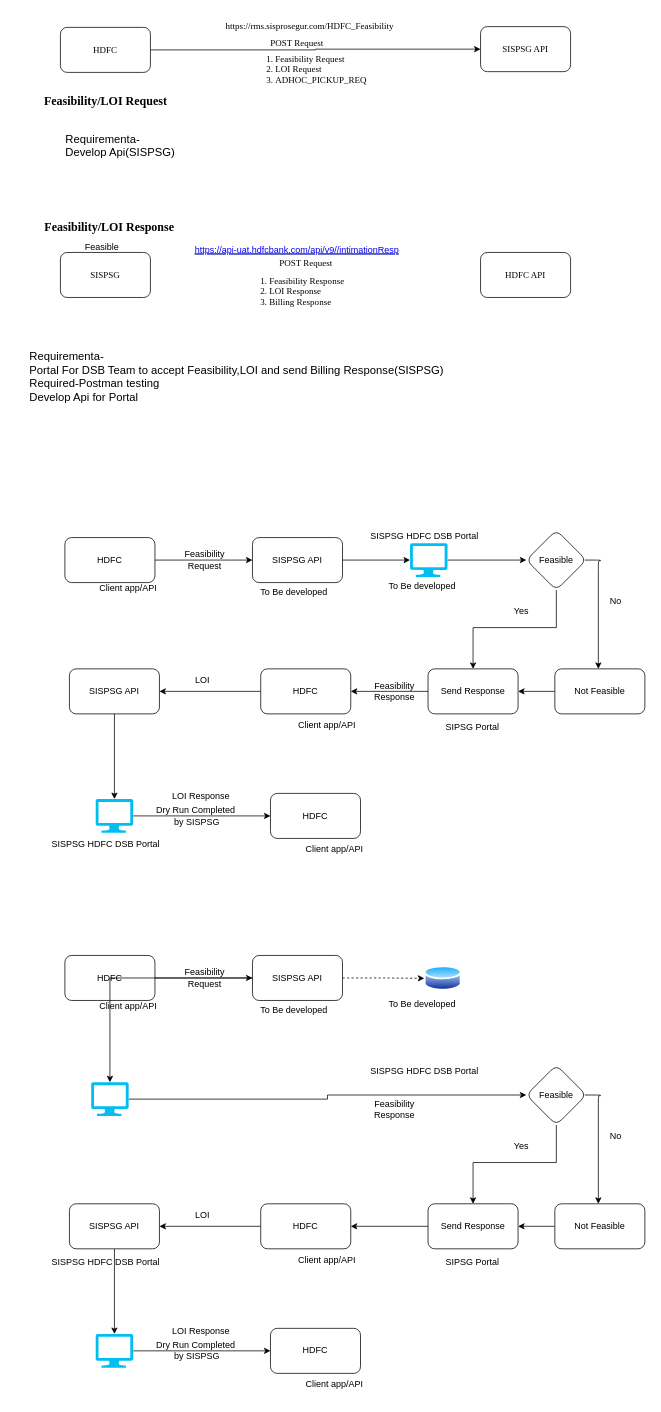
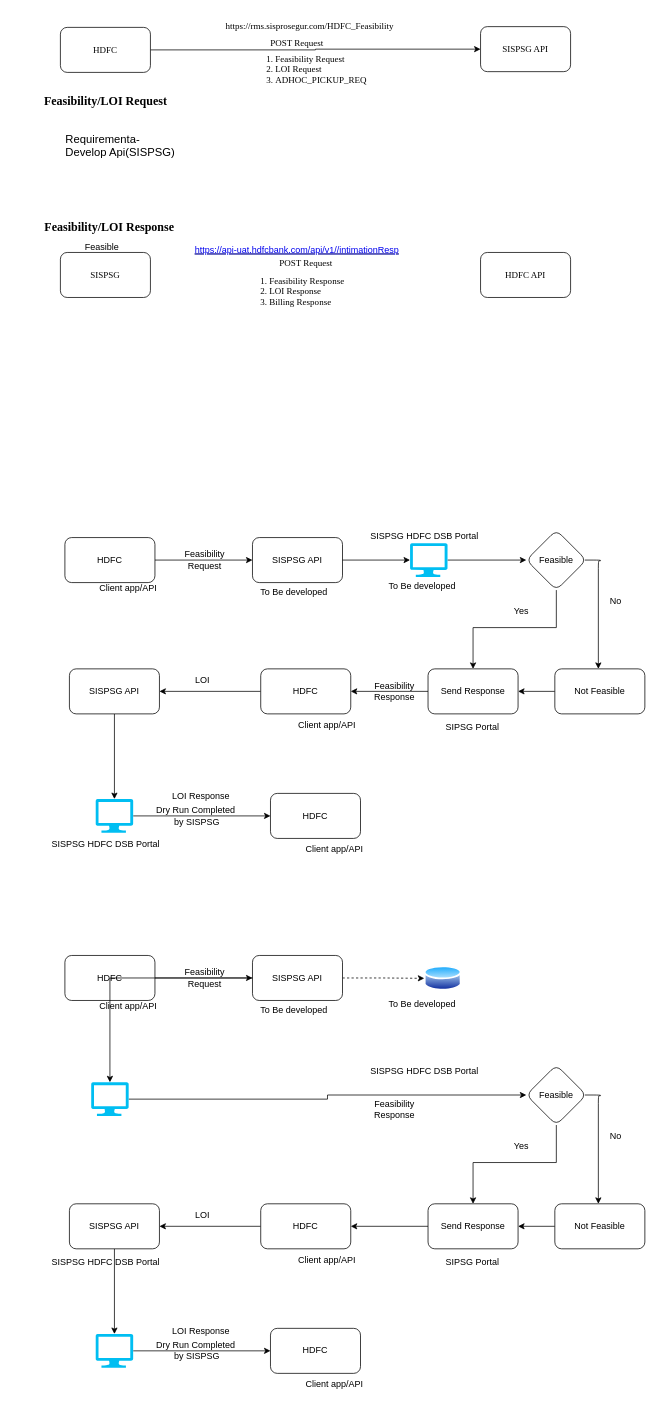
(297, 250) -> (297, 250)
(246, 376) -> none
